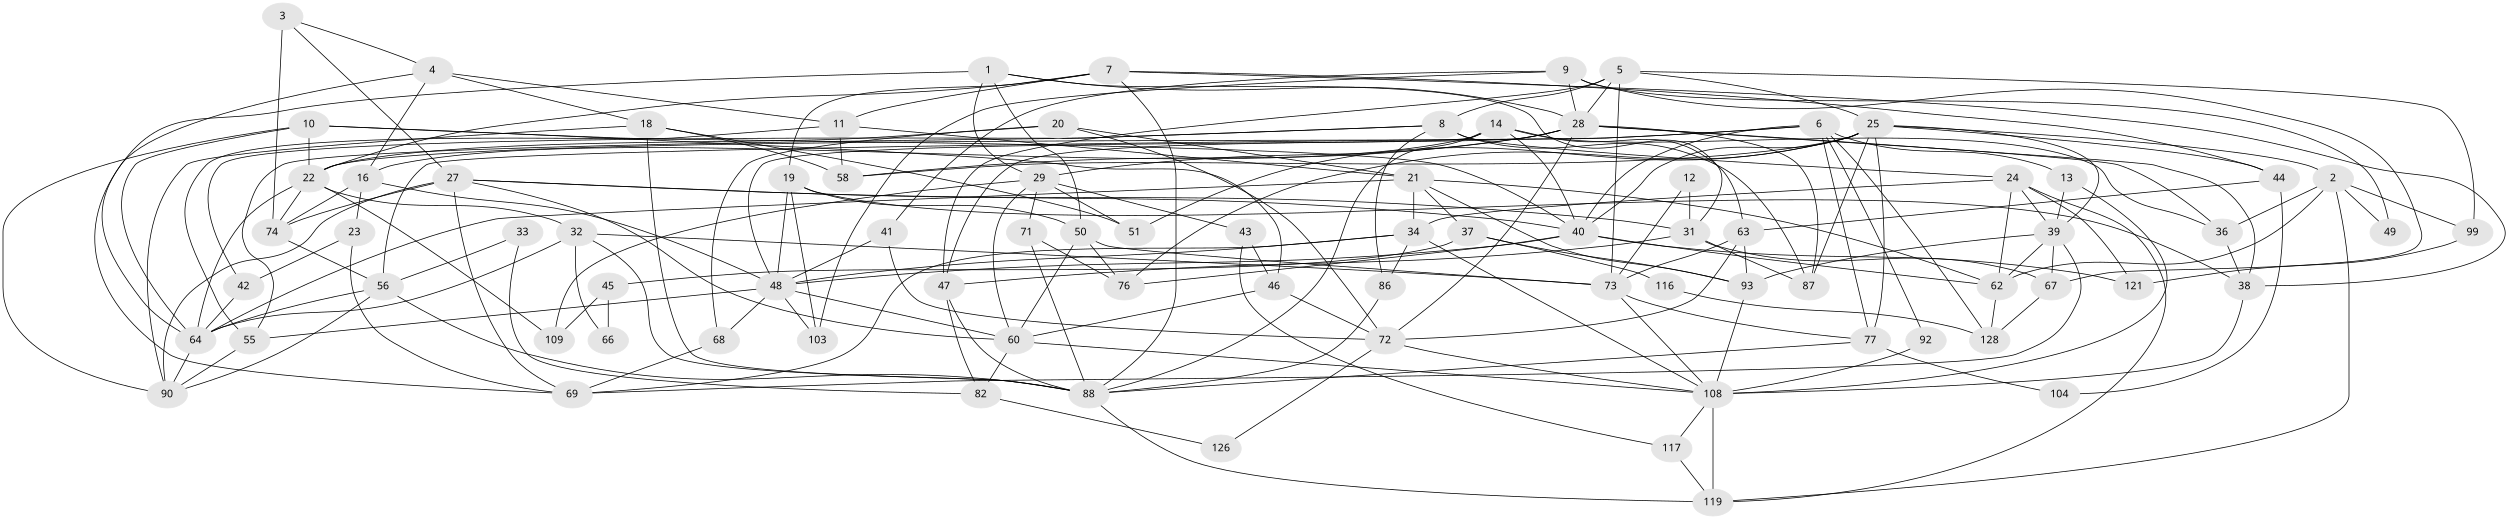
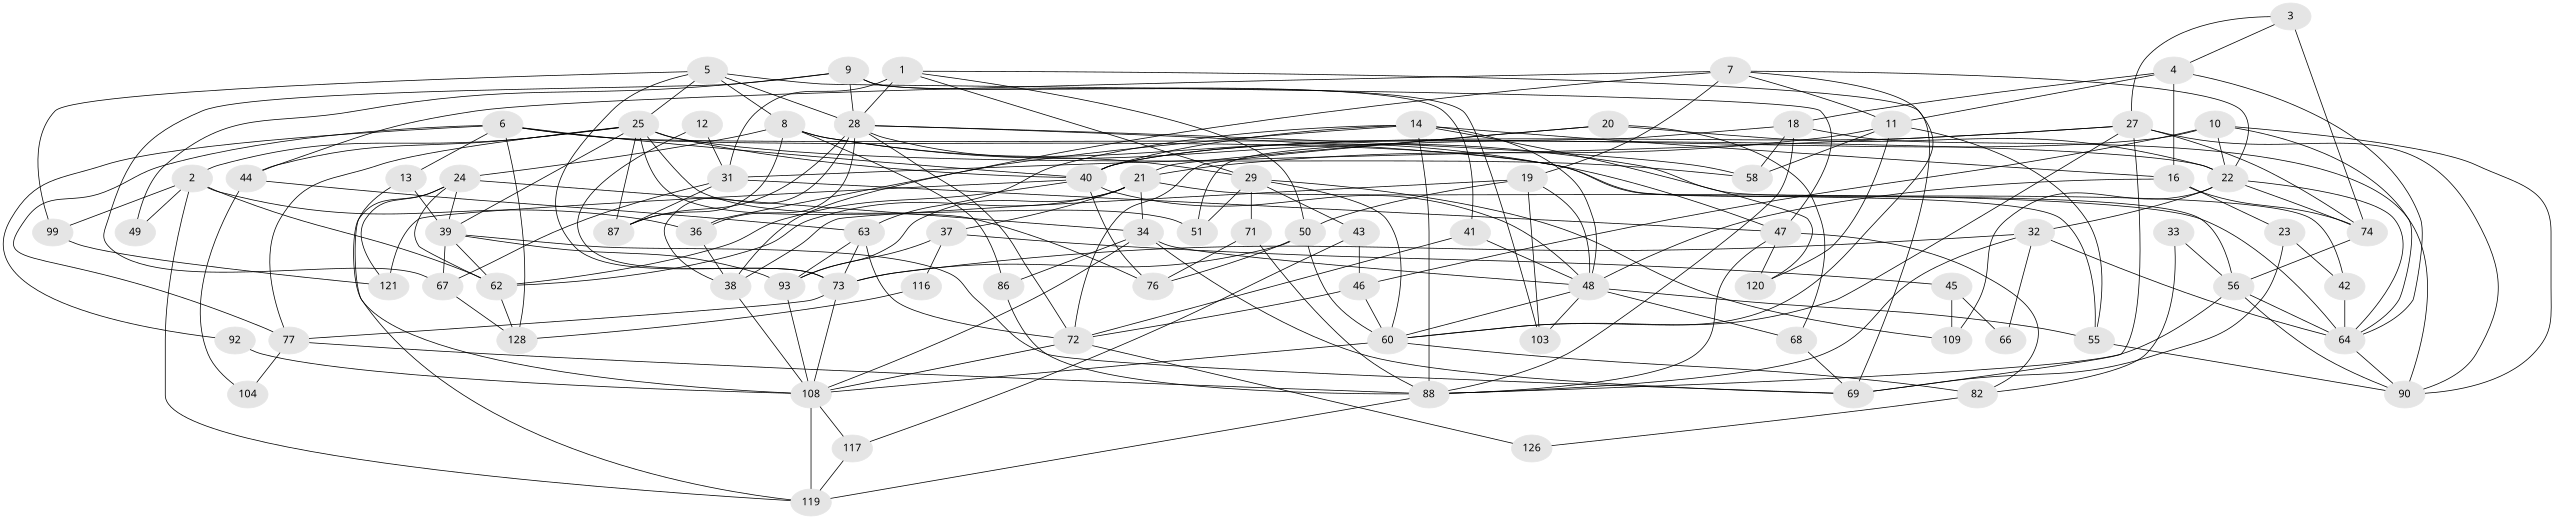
(1176, 239) -> (1806, 288)
none -> (1755, 286)
